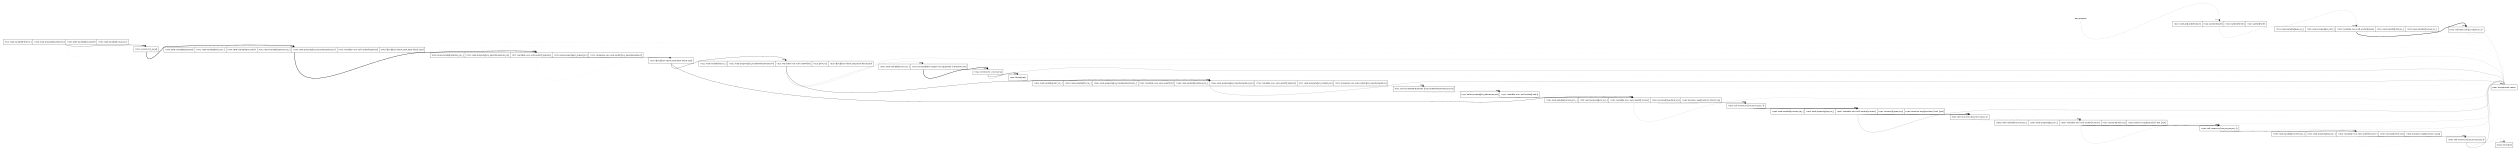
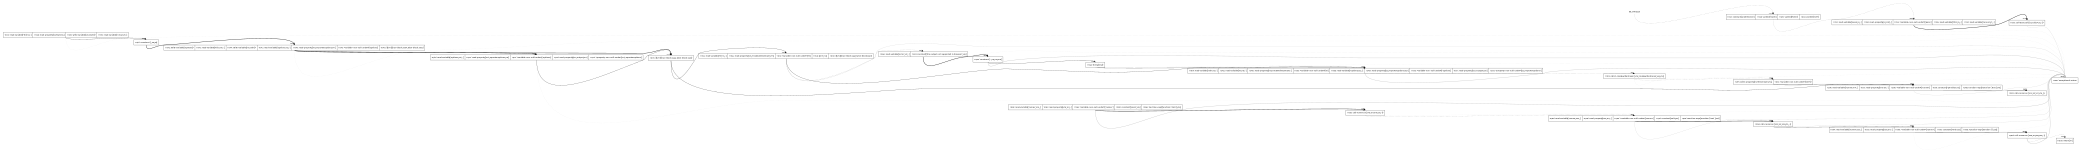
none -> (531, 53)
(1801, 109) -> none
